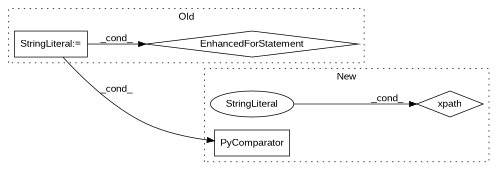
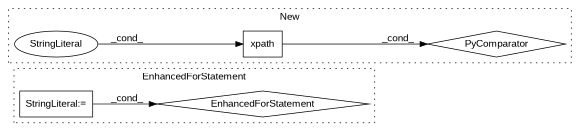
(186, 17) -> (194, 77)
(450, 104) -> (263, 44)
(127, 113) -> (351, 44)
(252, 143) -> (496, 44)
